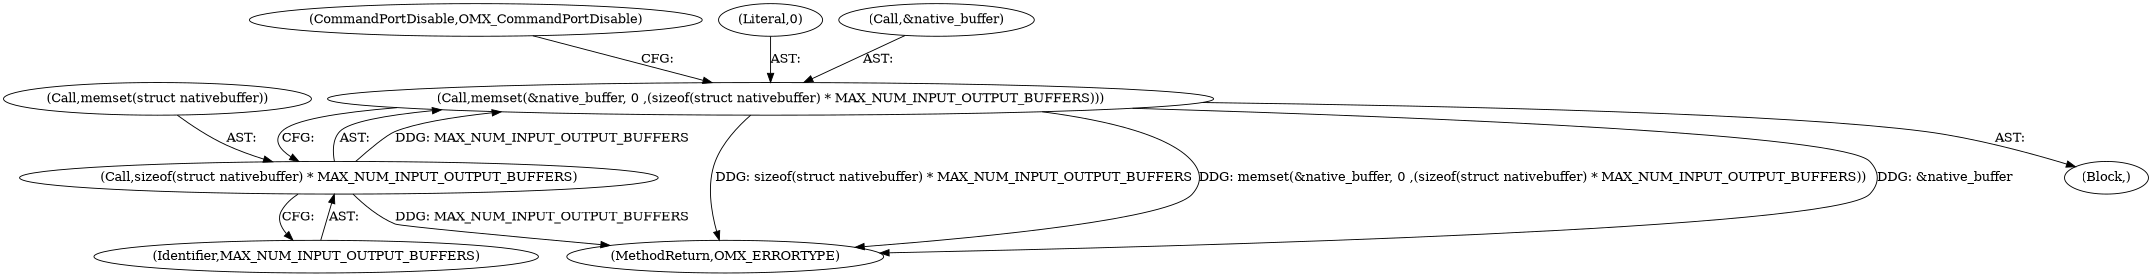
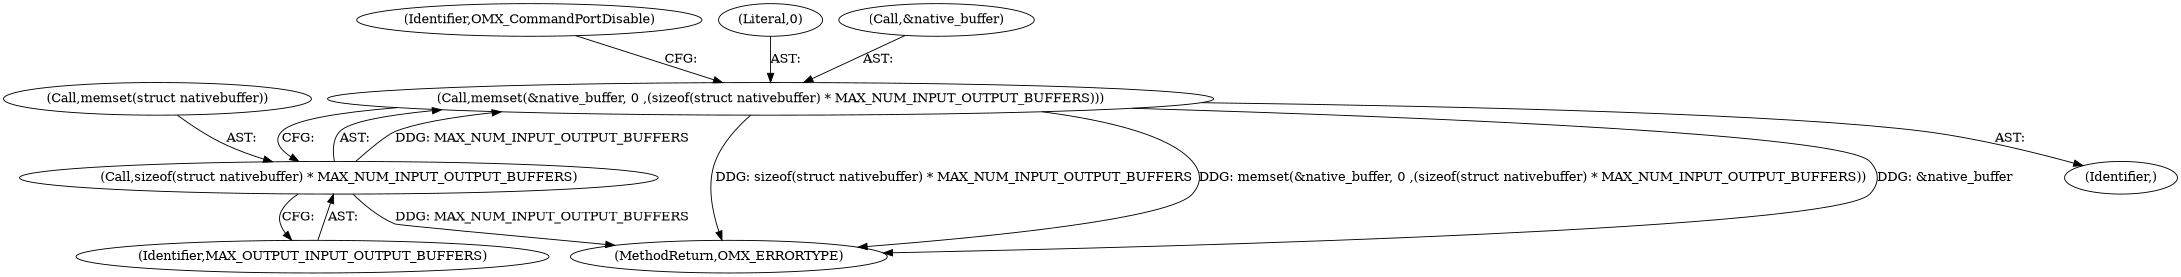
(476, 20) -> (529, 20)
(2106, 178) -> (2121, 178)
(316, 257) -> (313, 257)
